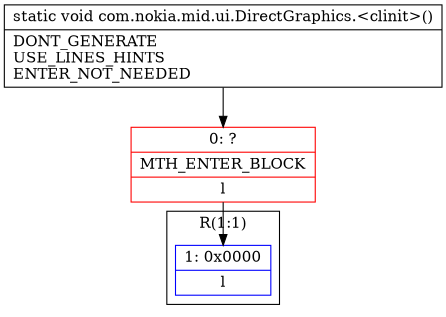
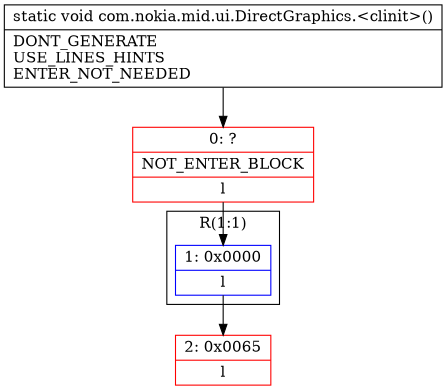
(223, 164) -> (223, 164)
none -> (223, 360)
